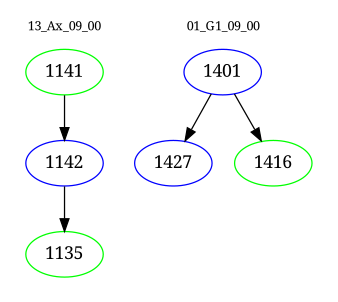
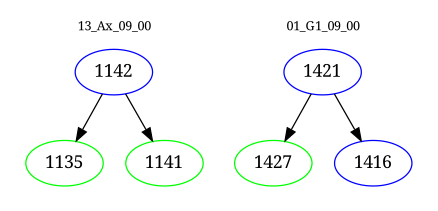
(223, 72) -> (323, 72)
(65, 111) -> (136, 112)
(173, 163) -> (273, 163)
(273, 163) -> (373, 163)
